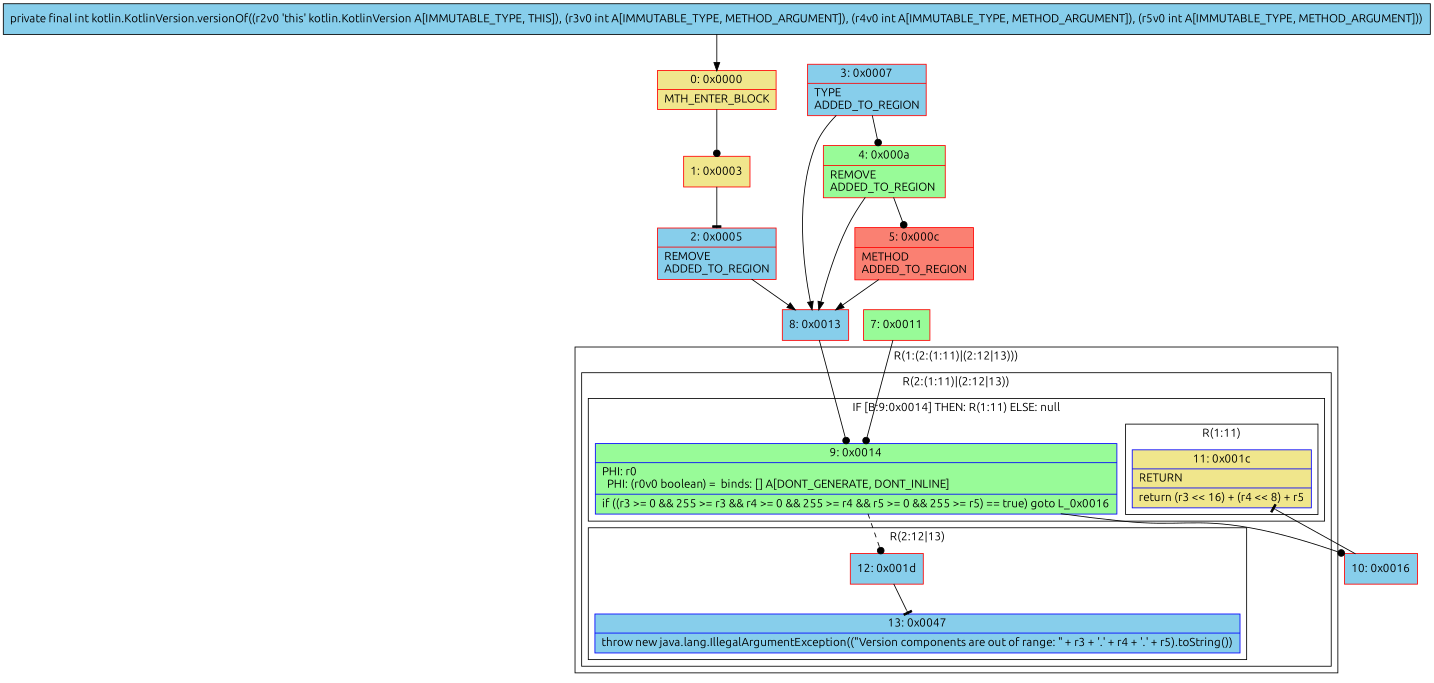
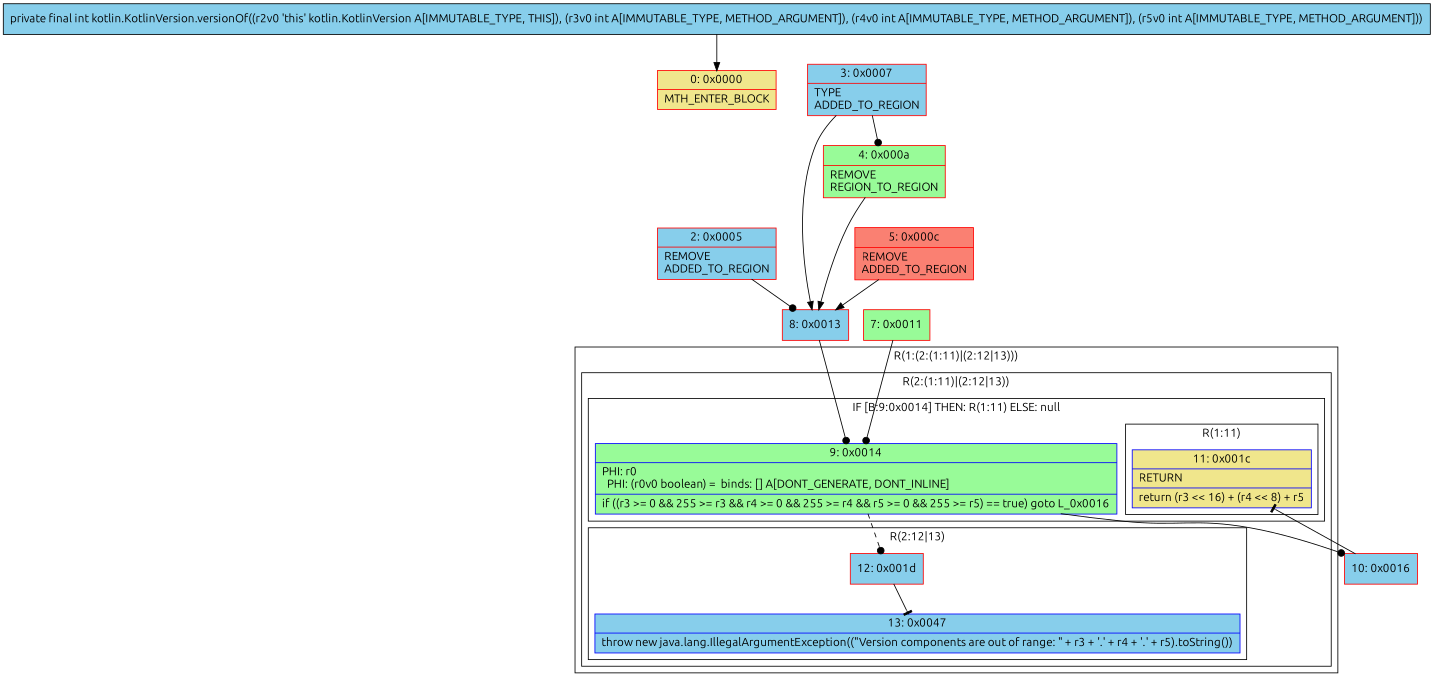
(717, 172) -> none
(883, 187) -> (884, 187)
(898, 210) -> none
(886, 257) -> (885, 257)
(771, 293) -> (771, 293)
